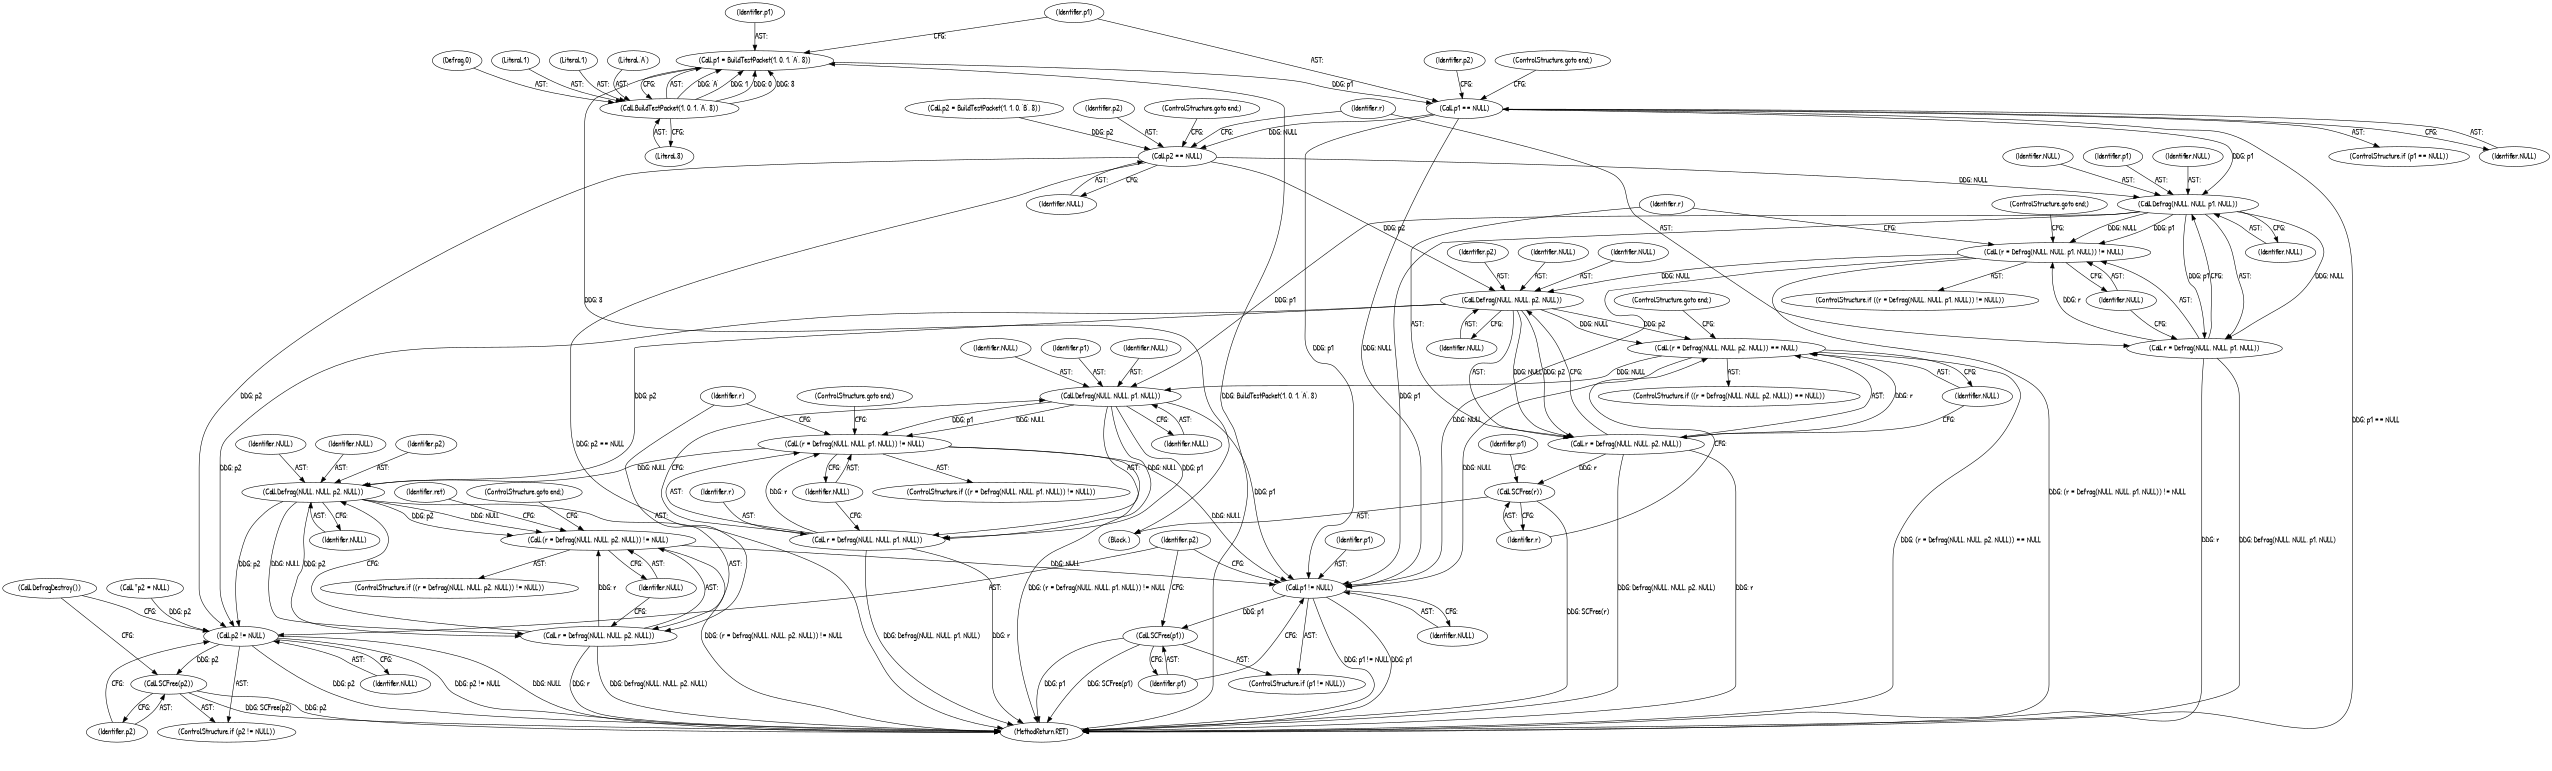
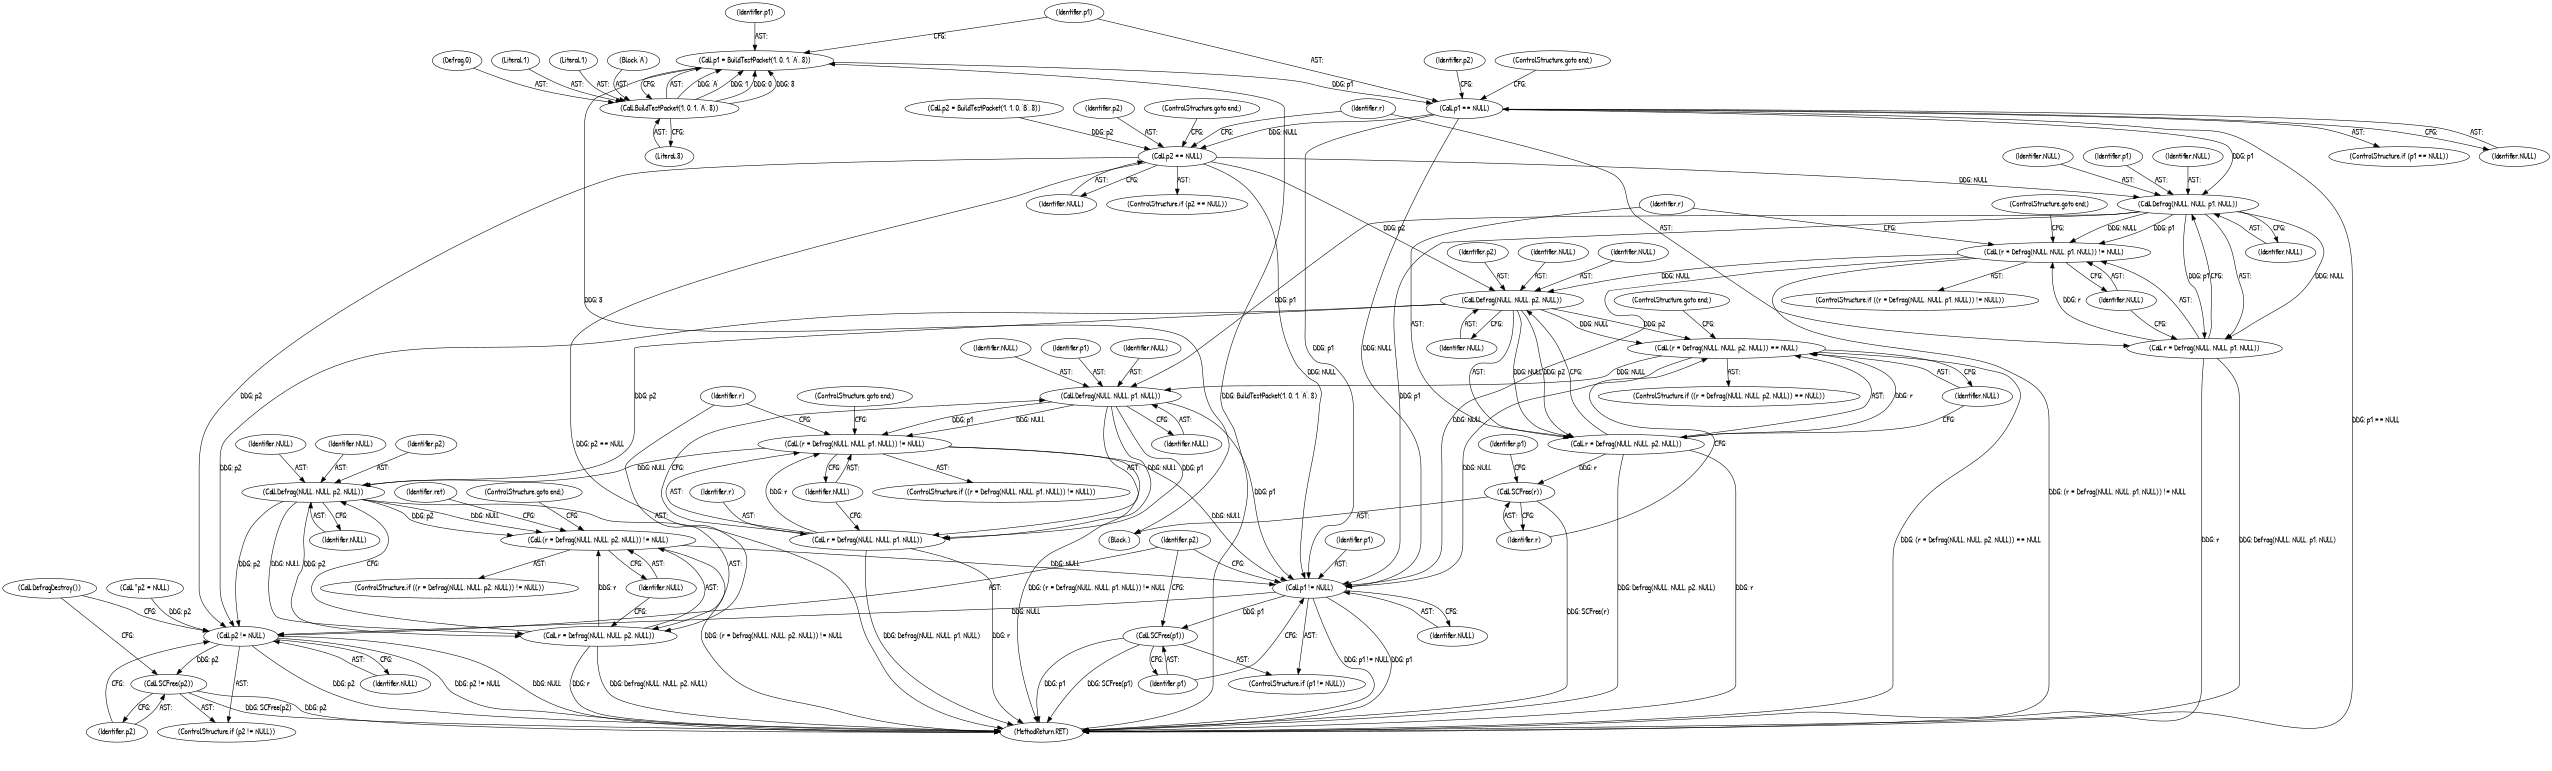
(634, 61) -> (634, 61)
none -> (1177, 205)
none -> (1293, 357)
none -> (780, 617)
